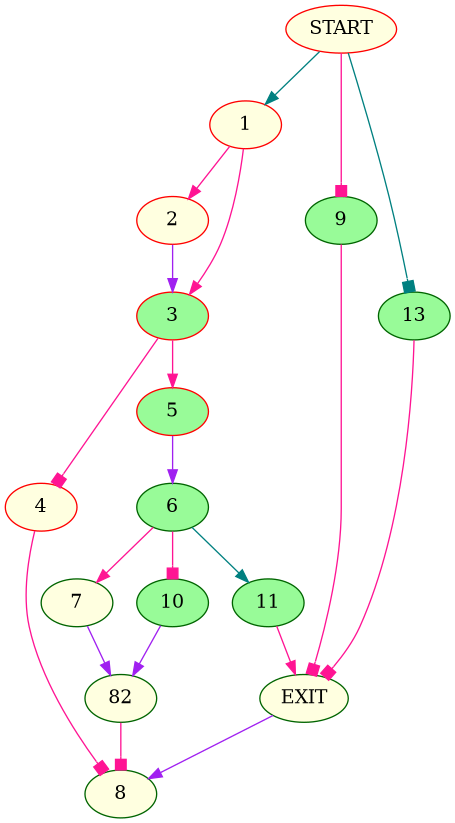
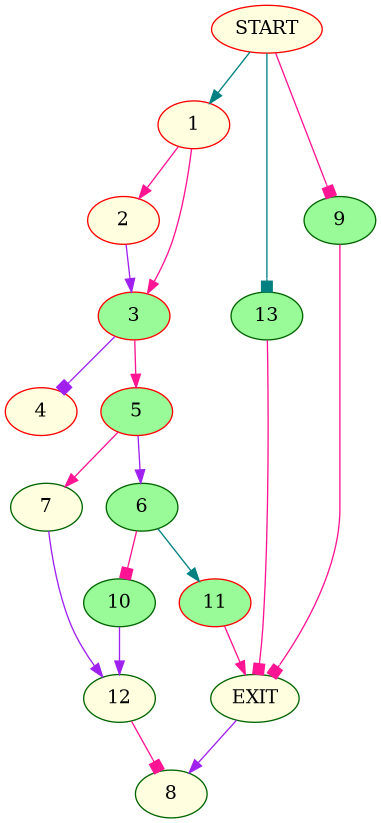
(111, 406) -> (92, 359)
(130, 550) -> (96, 455)
(268, 603) -> (215, 603)
(37, 653) -> none
(121, 698) -> (120, 698)
